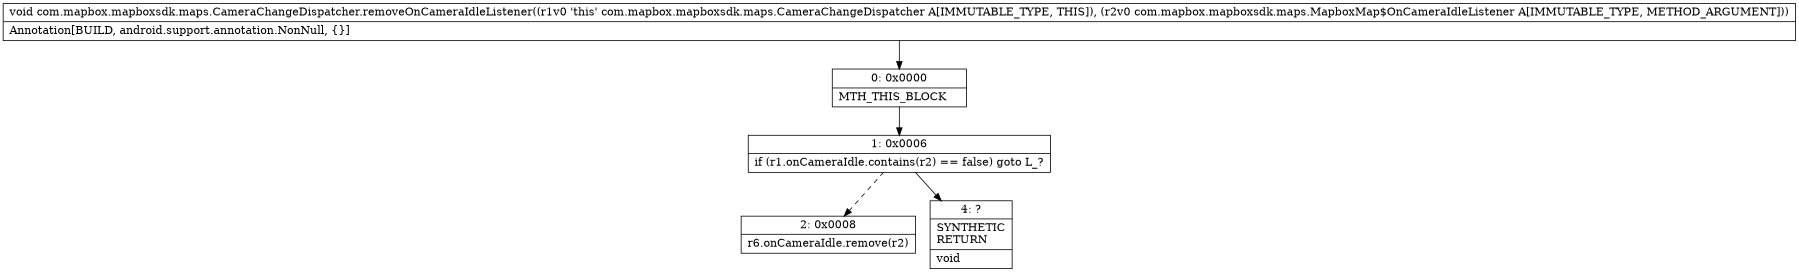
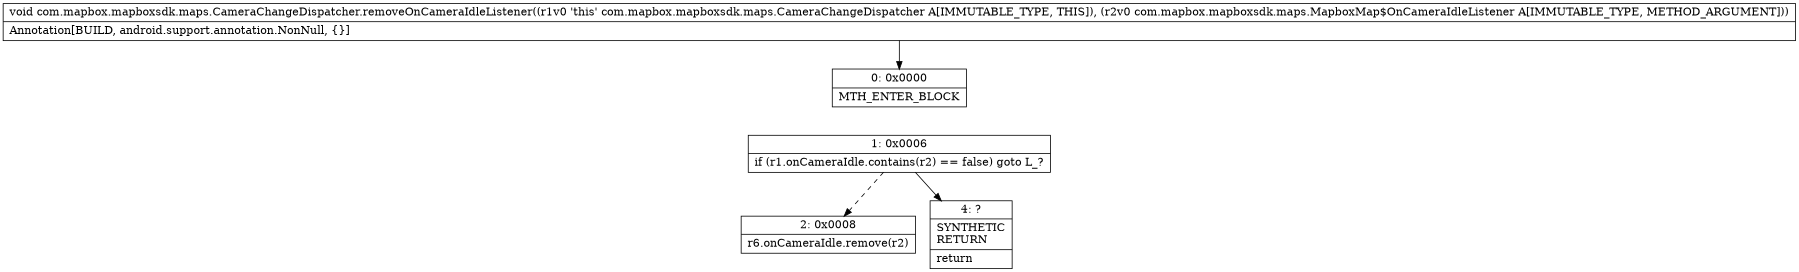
(893, 97) -> (899, 97)
(899, 117) -> none
(949, 259) -> (955, 259)
